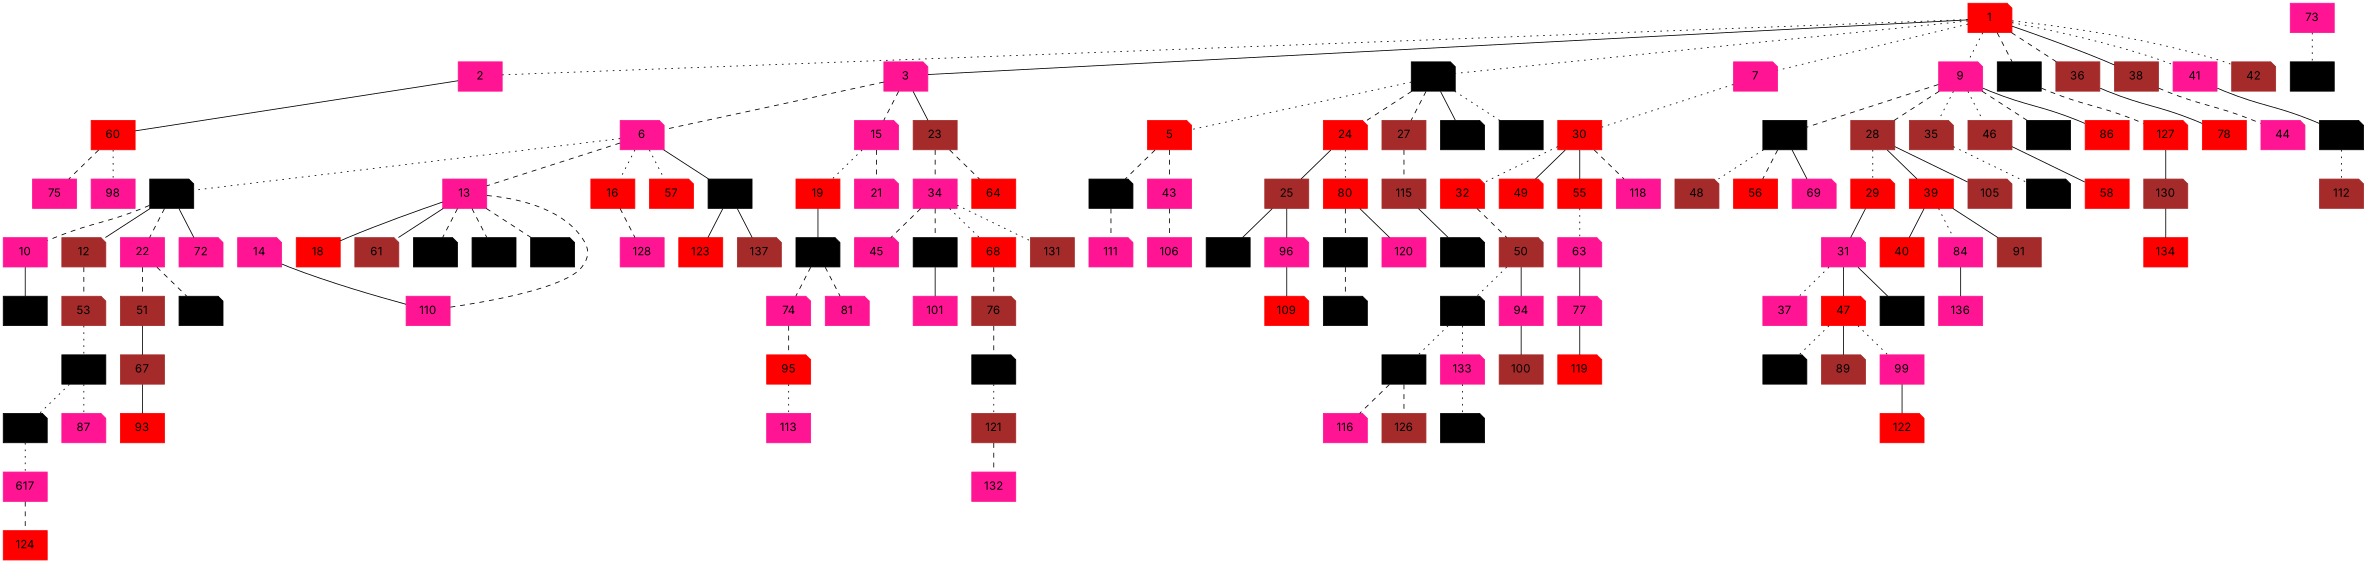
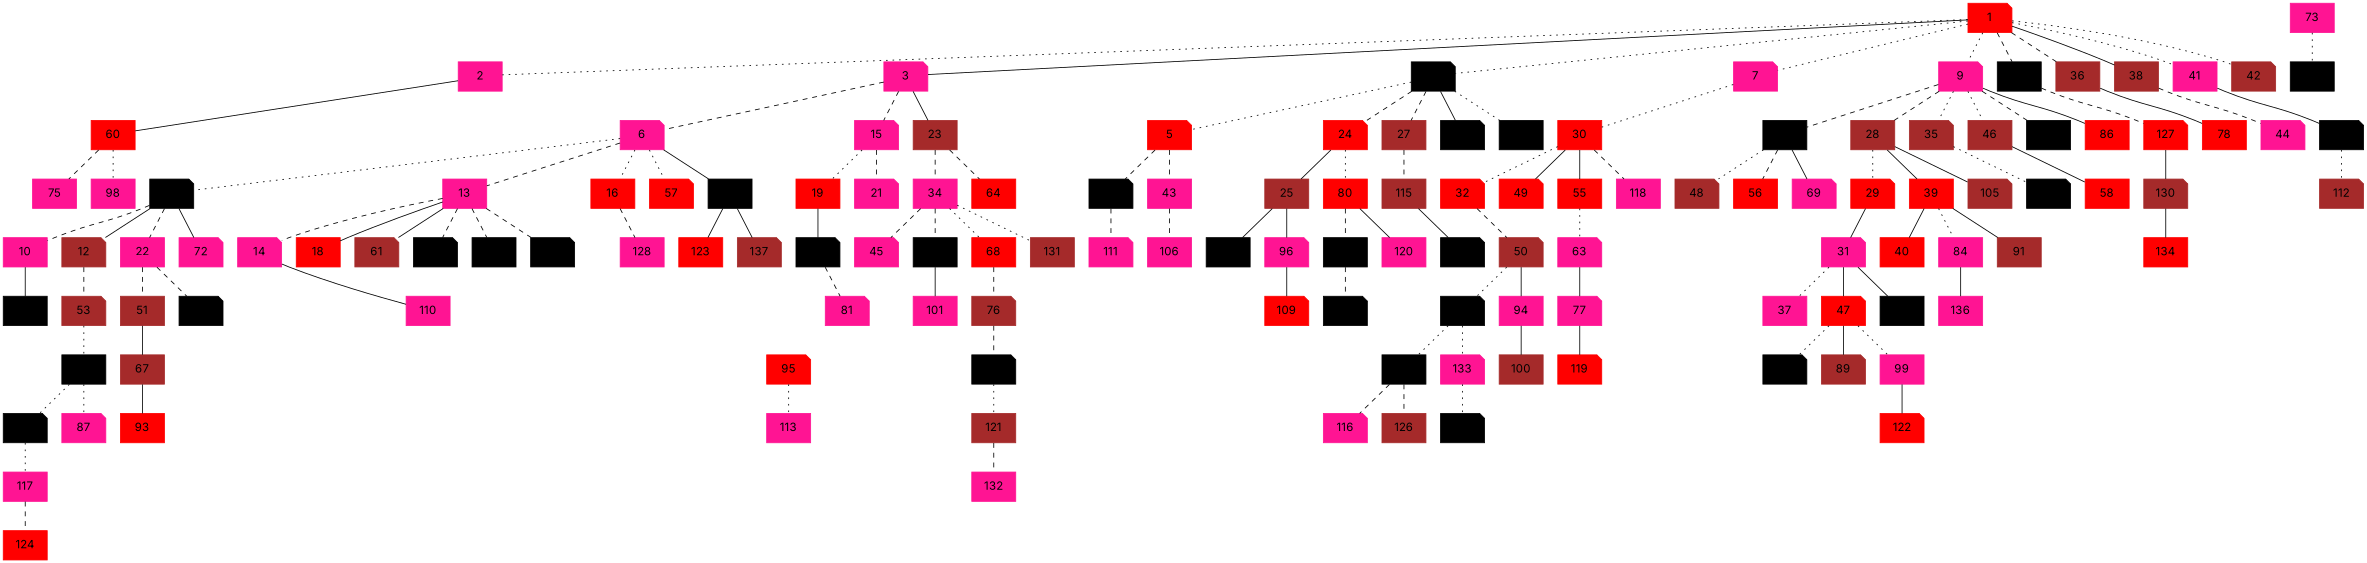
(582, 267) -> (361, 216)
(789, 311) -> none
(25, 487) -> (25, 487)
